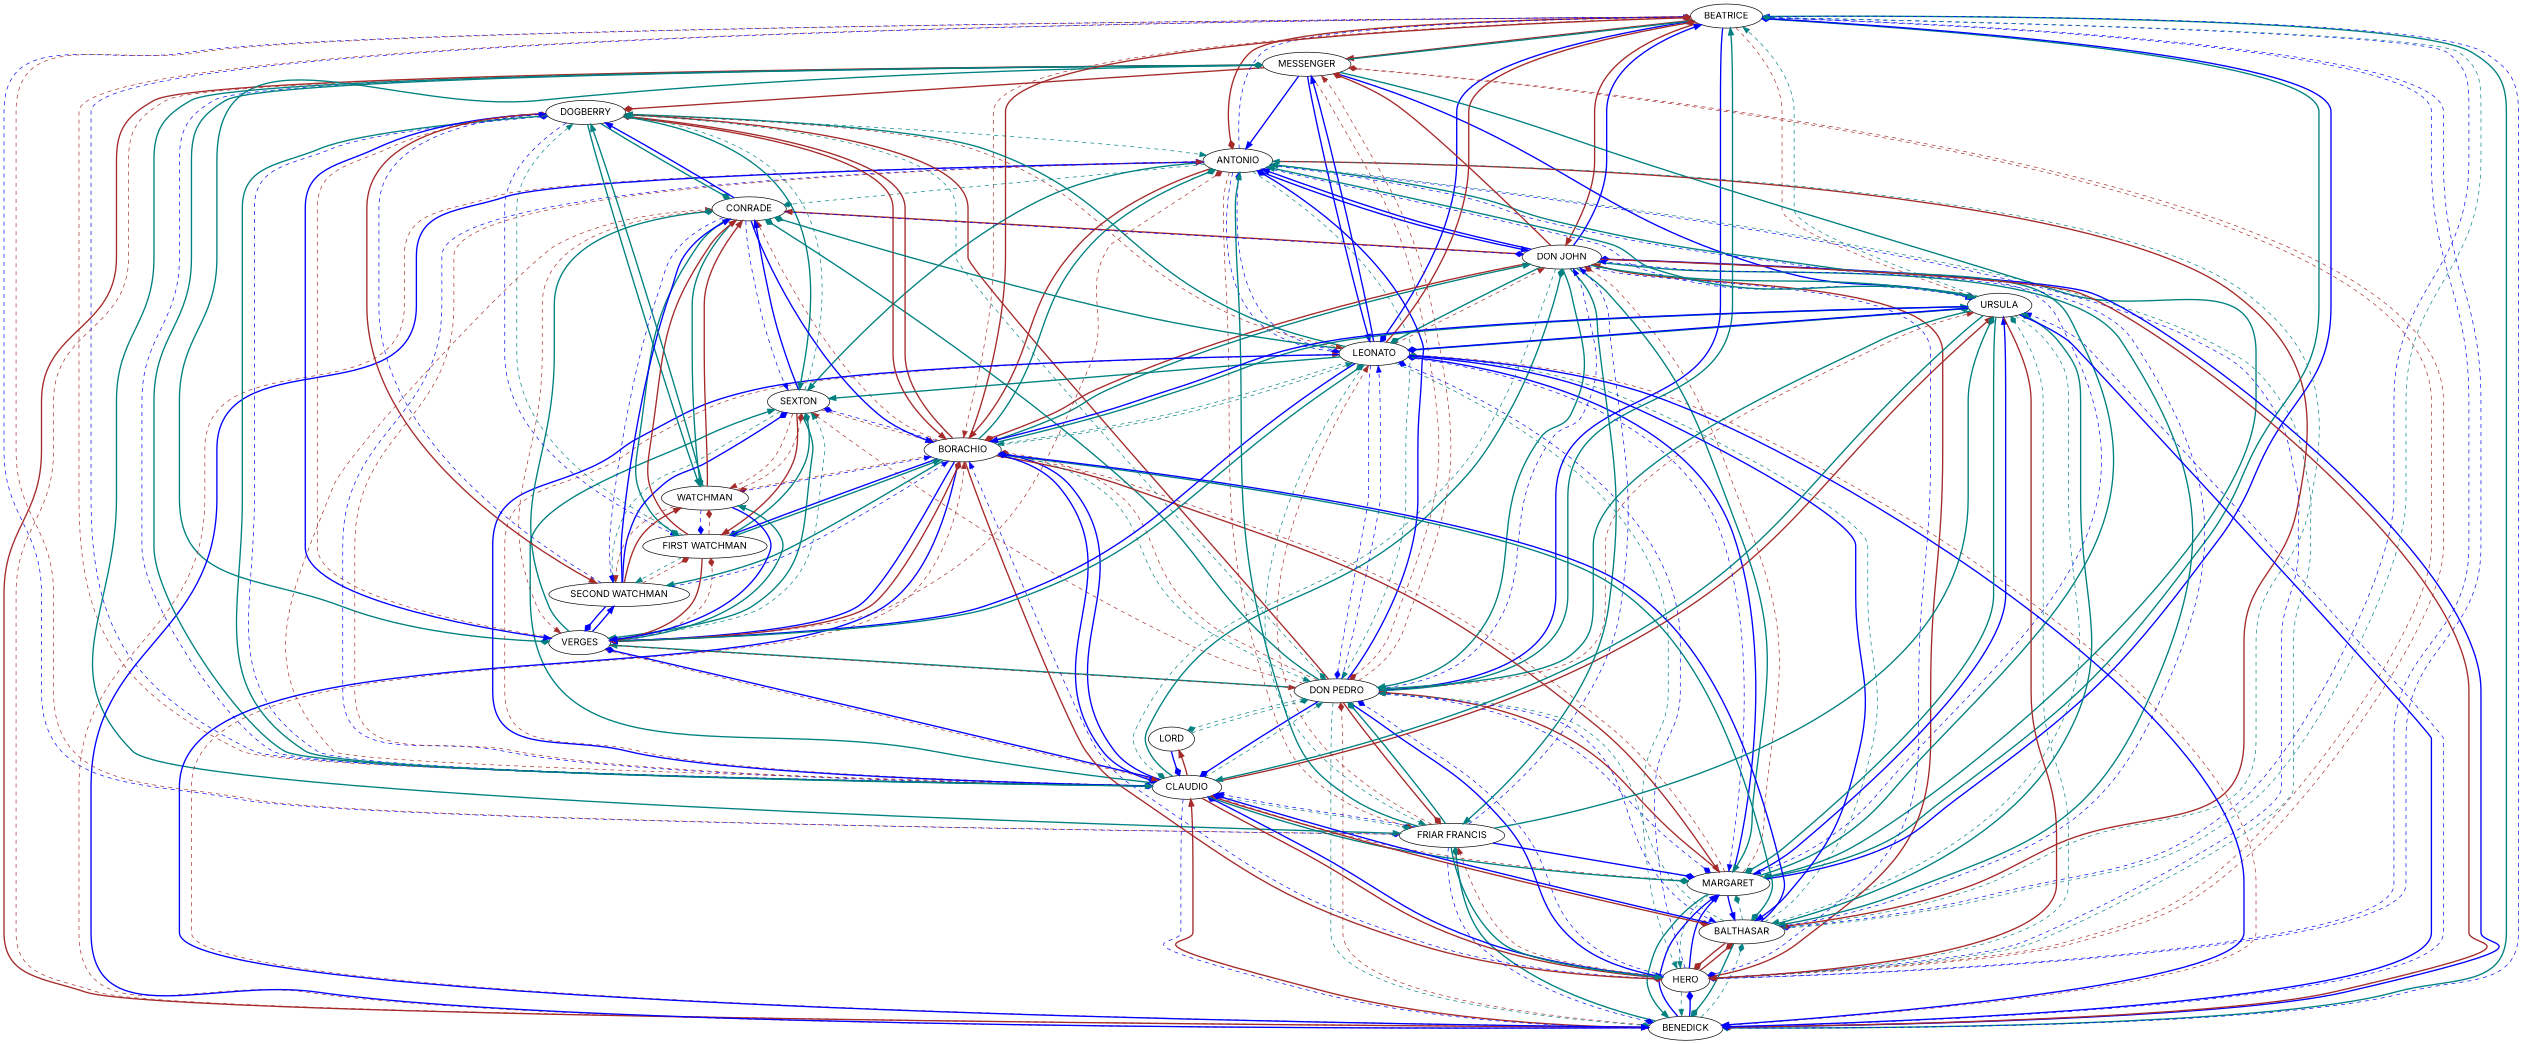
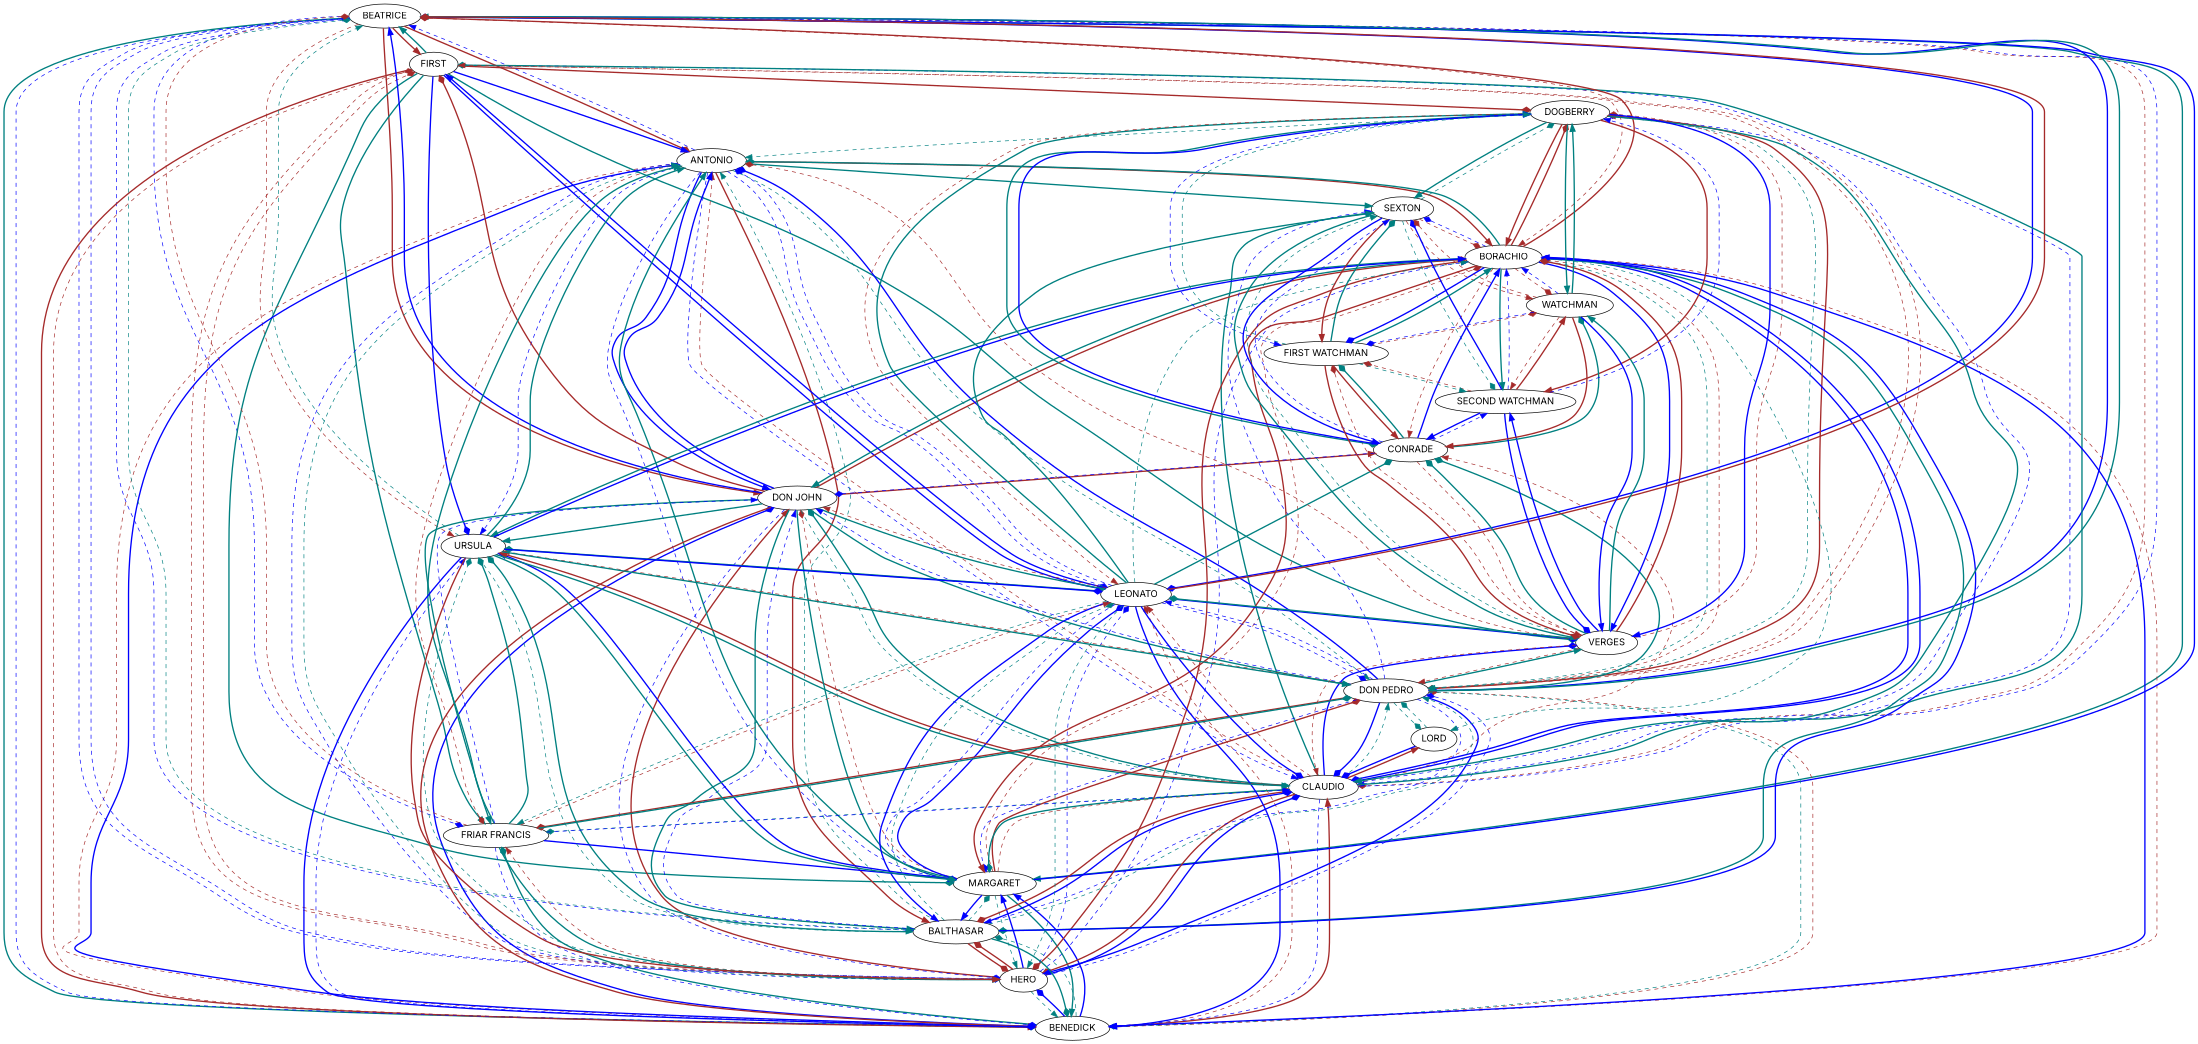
(1307, 64) -> (434, 64)
(998, 184) -> none
(1175, 415) -> (1829, 565)
(1050, 571) -> (1248, 438)
